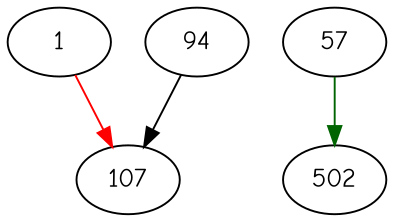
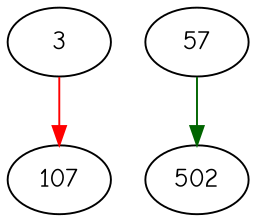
(59, 42) -> (59, 42)
(197, 42) -> none
